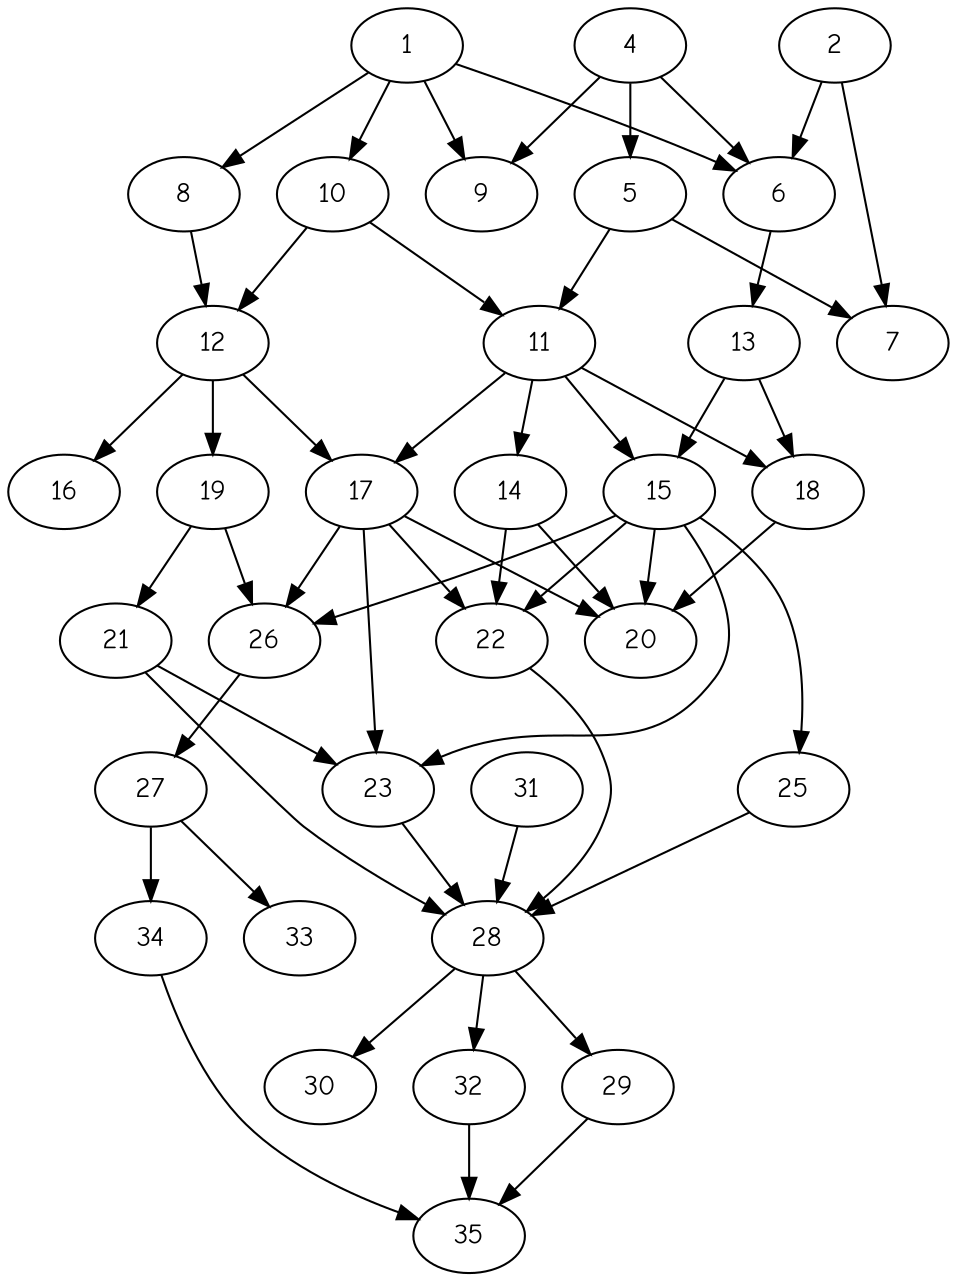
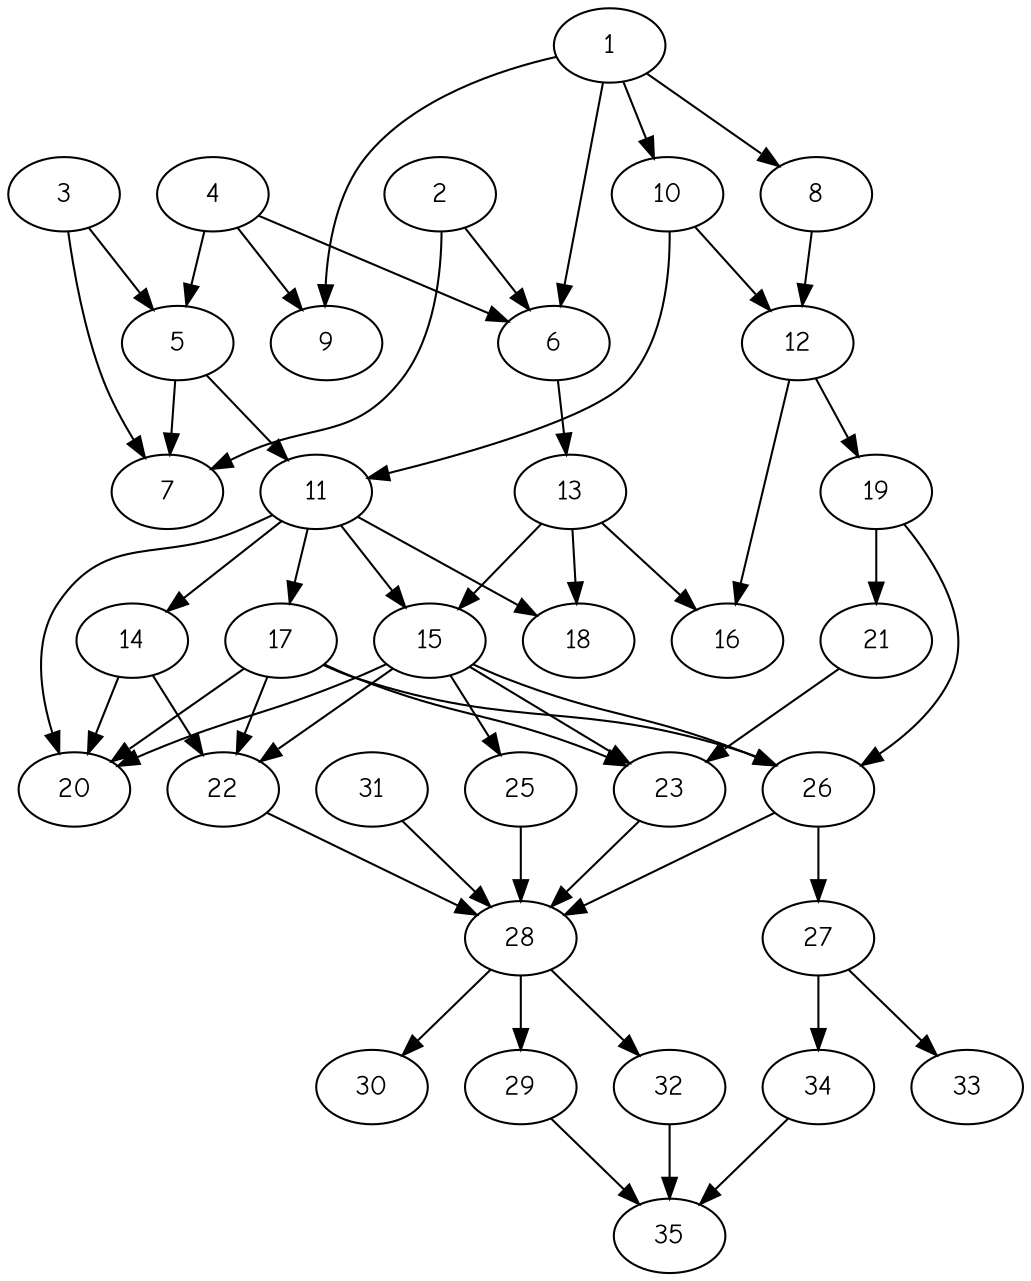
none -> (64, 194)
(280, 410) -> none
none -> (641, 559)
(732, 559) -> (95, 567)
(276, 801) -> (679, 859)
